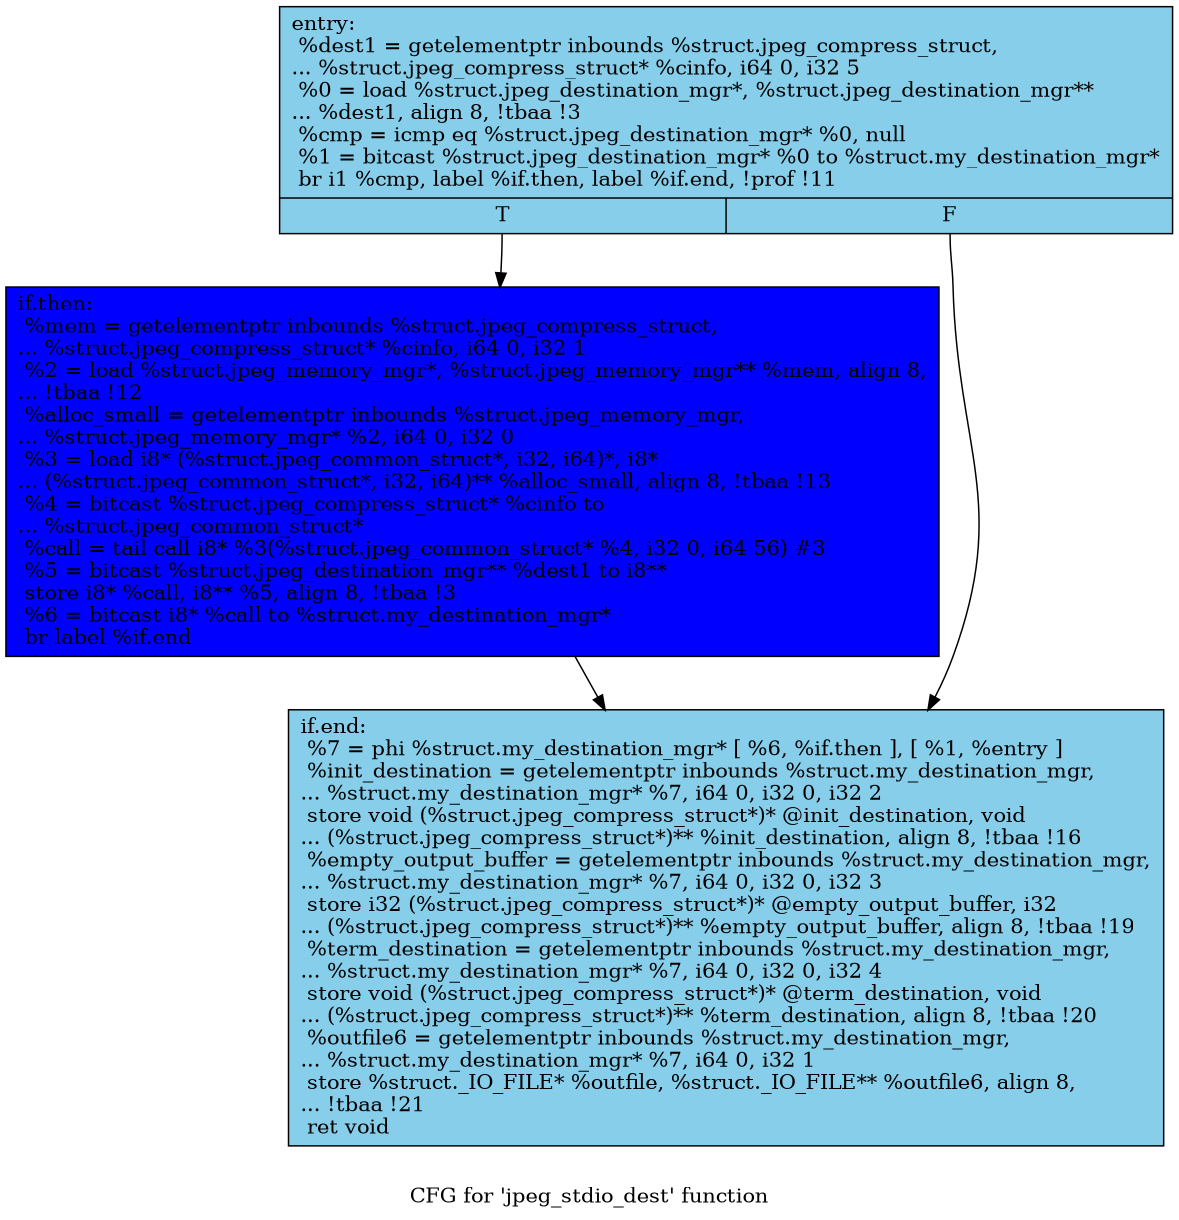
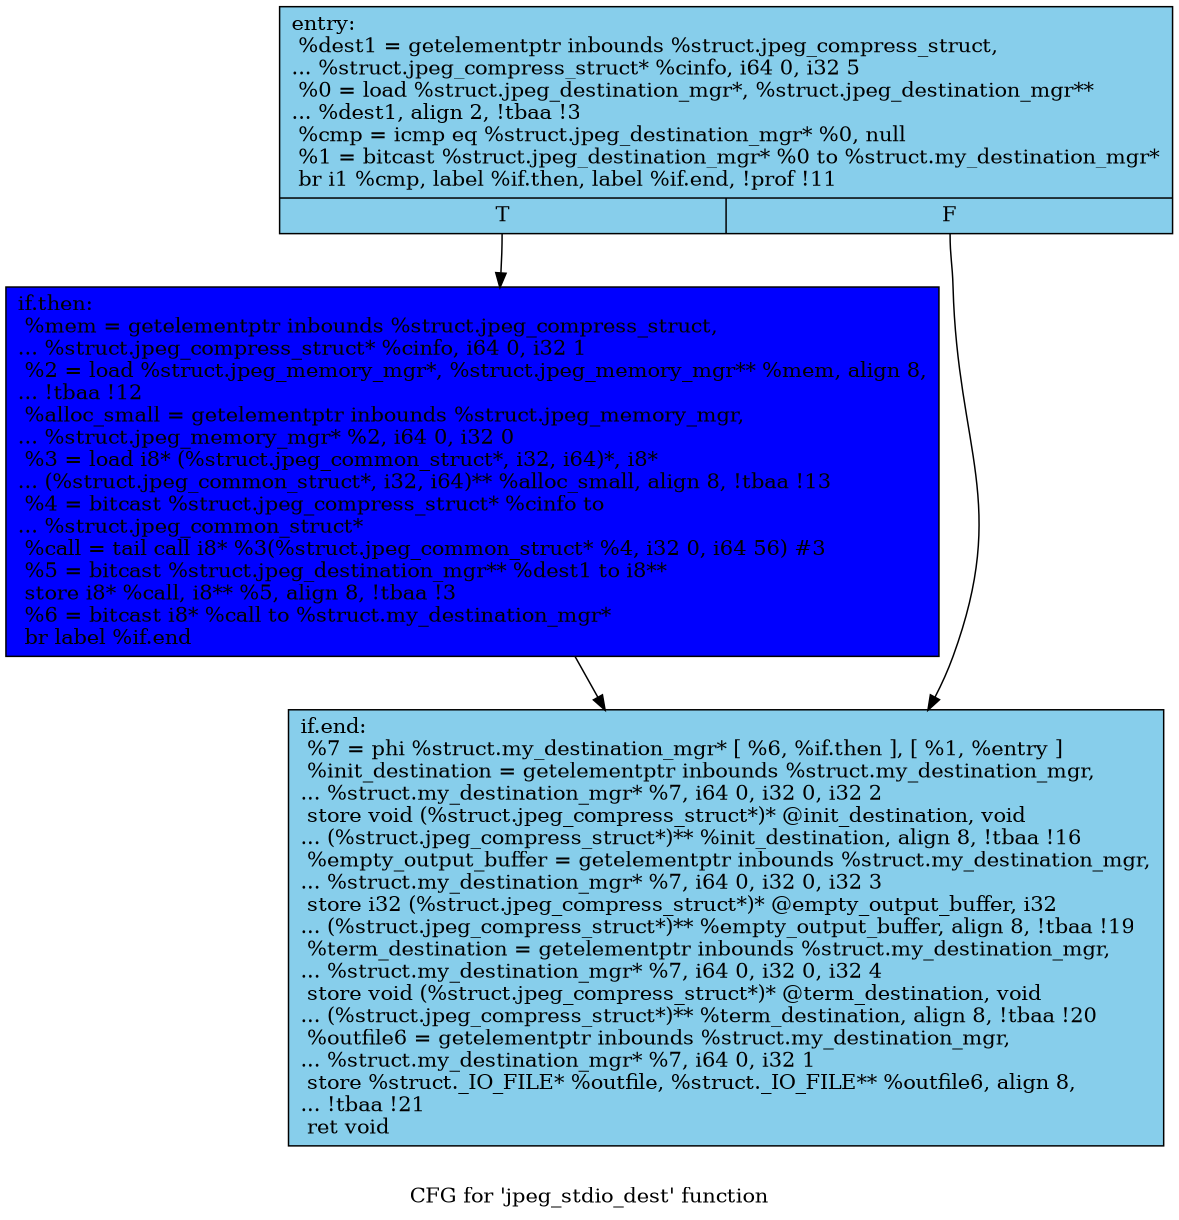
(437, 113) -> (437, 113)
